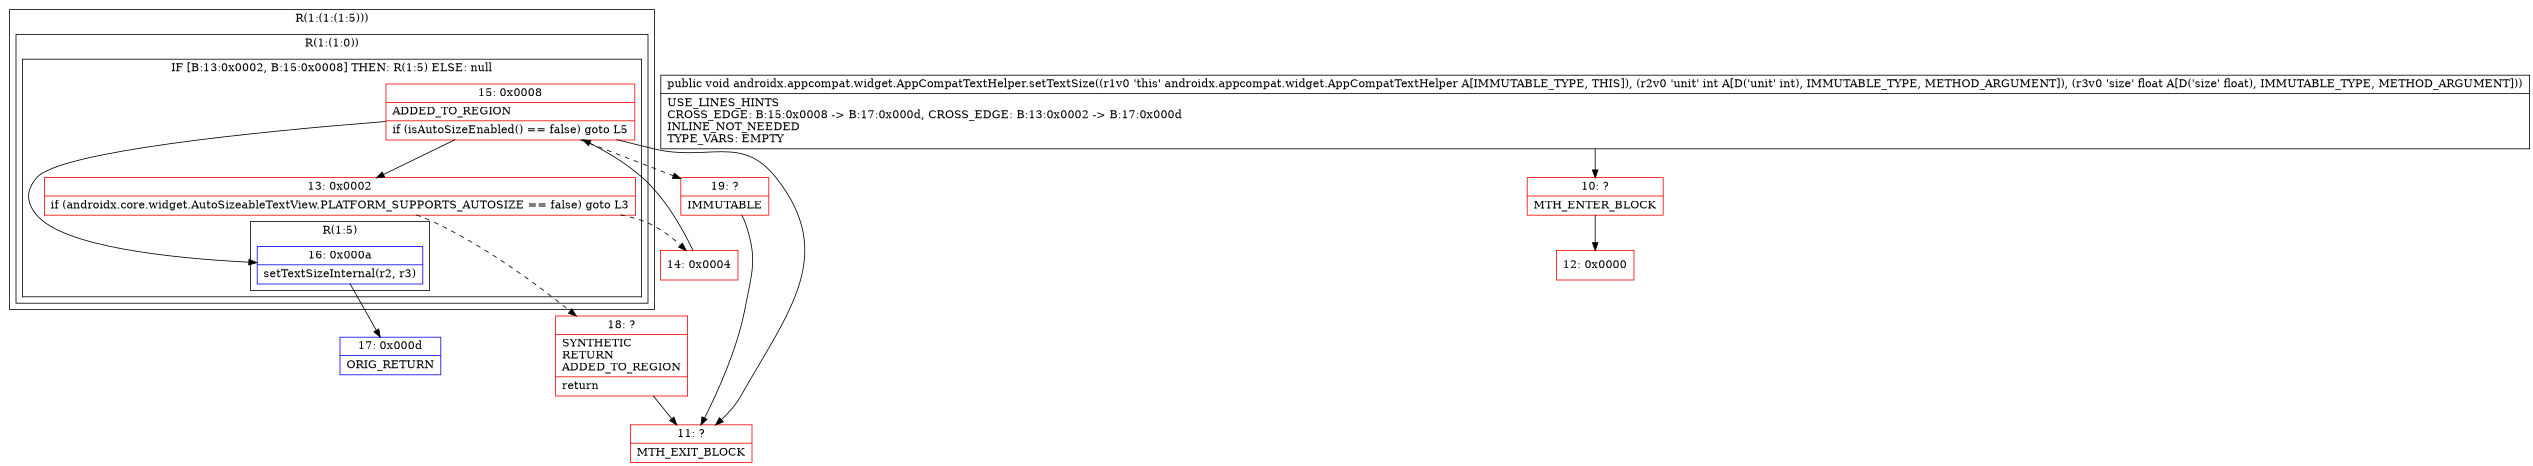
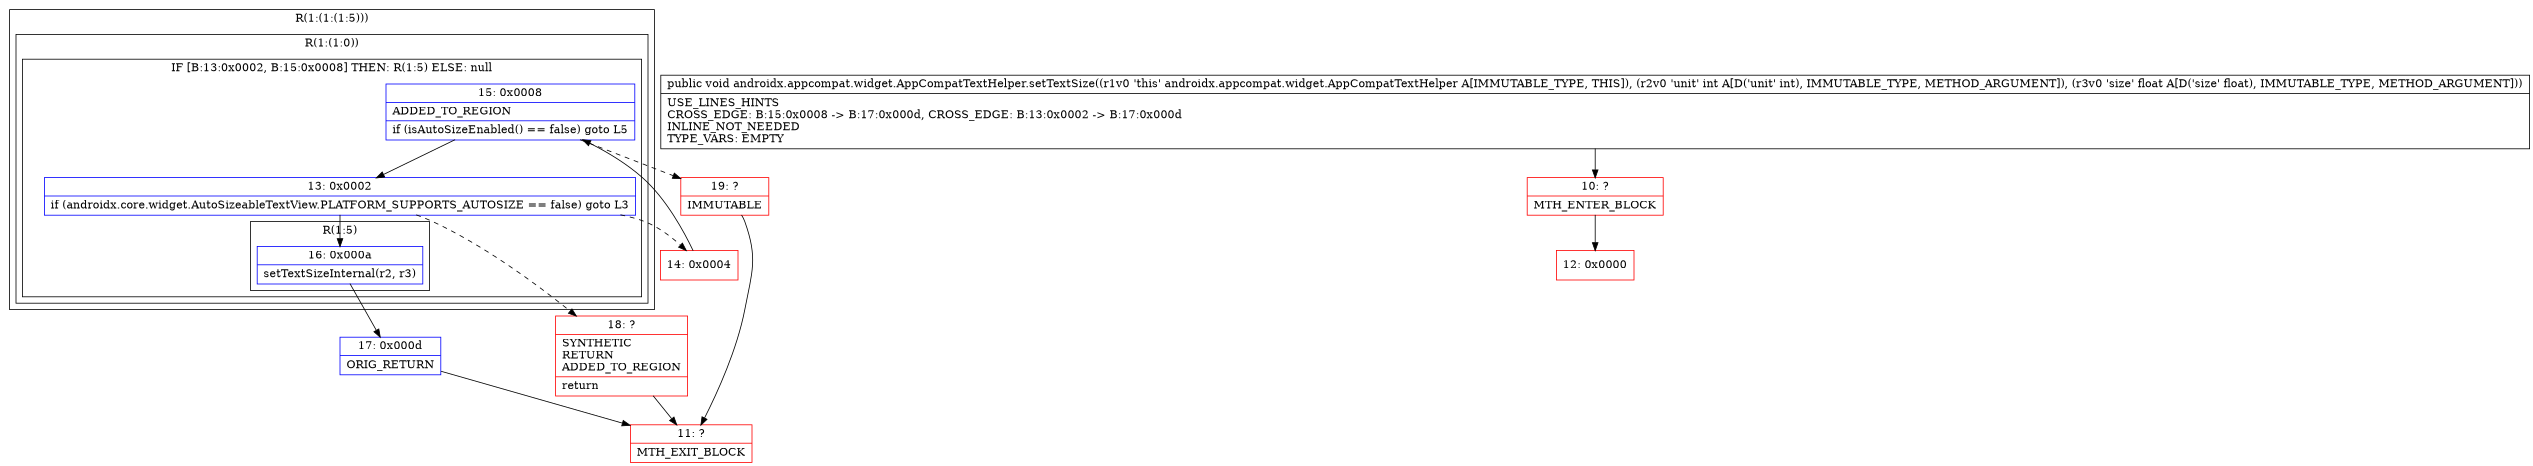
(510, 112) -> (510, 112)
(80, 160) -> (340, 227)
(340, 196) -> (340, 196)
(800, 222) -> (532, 397)
